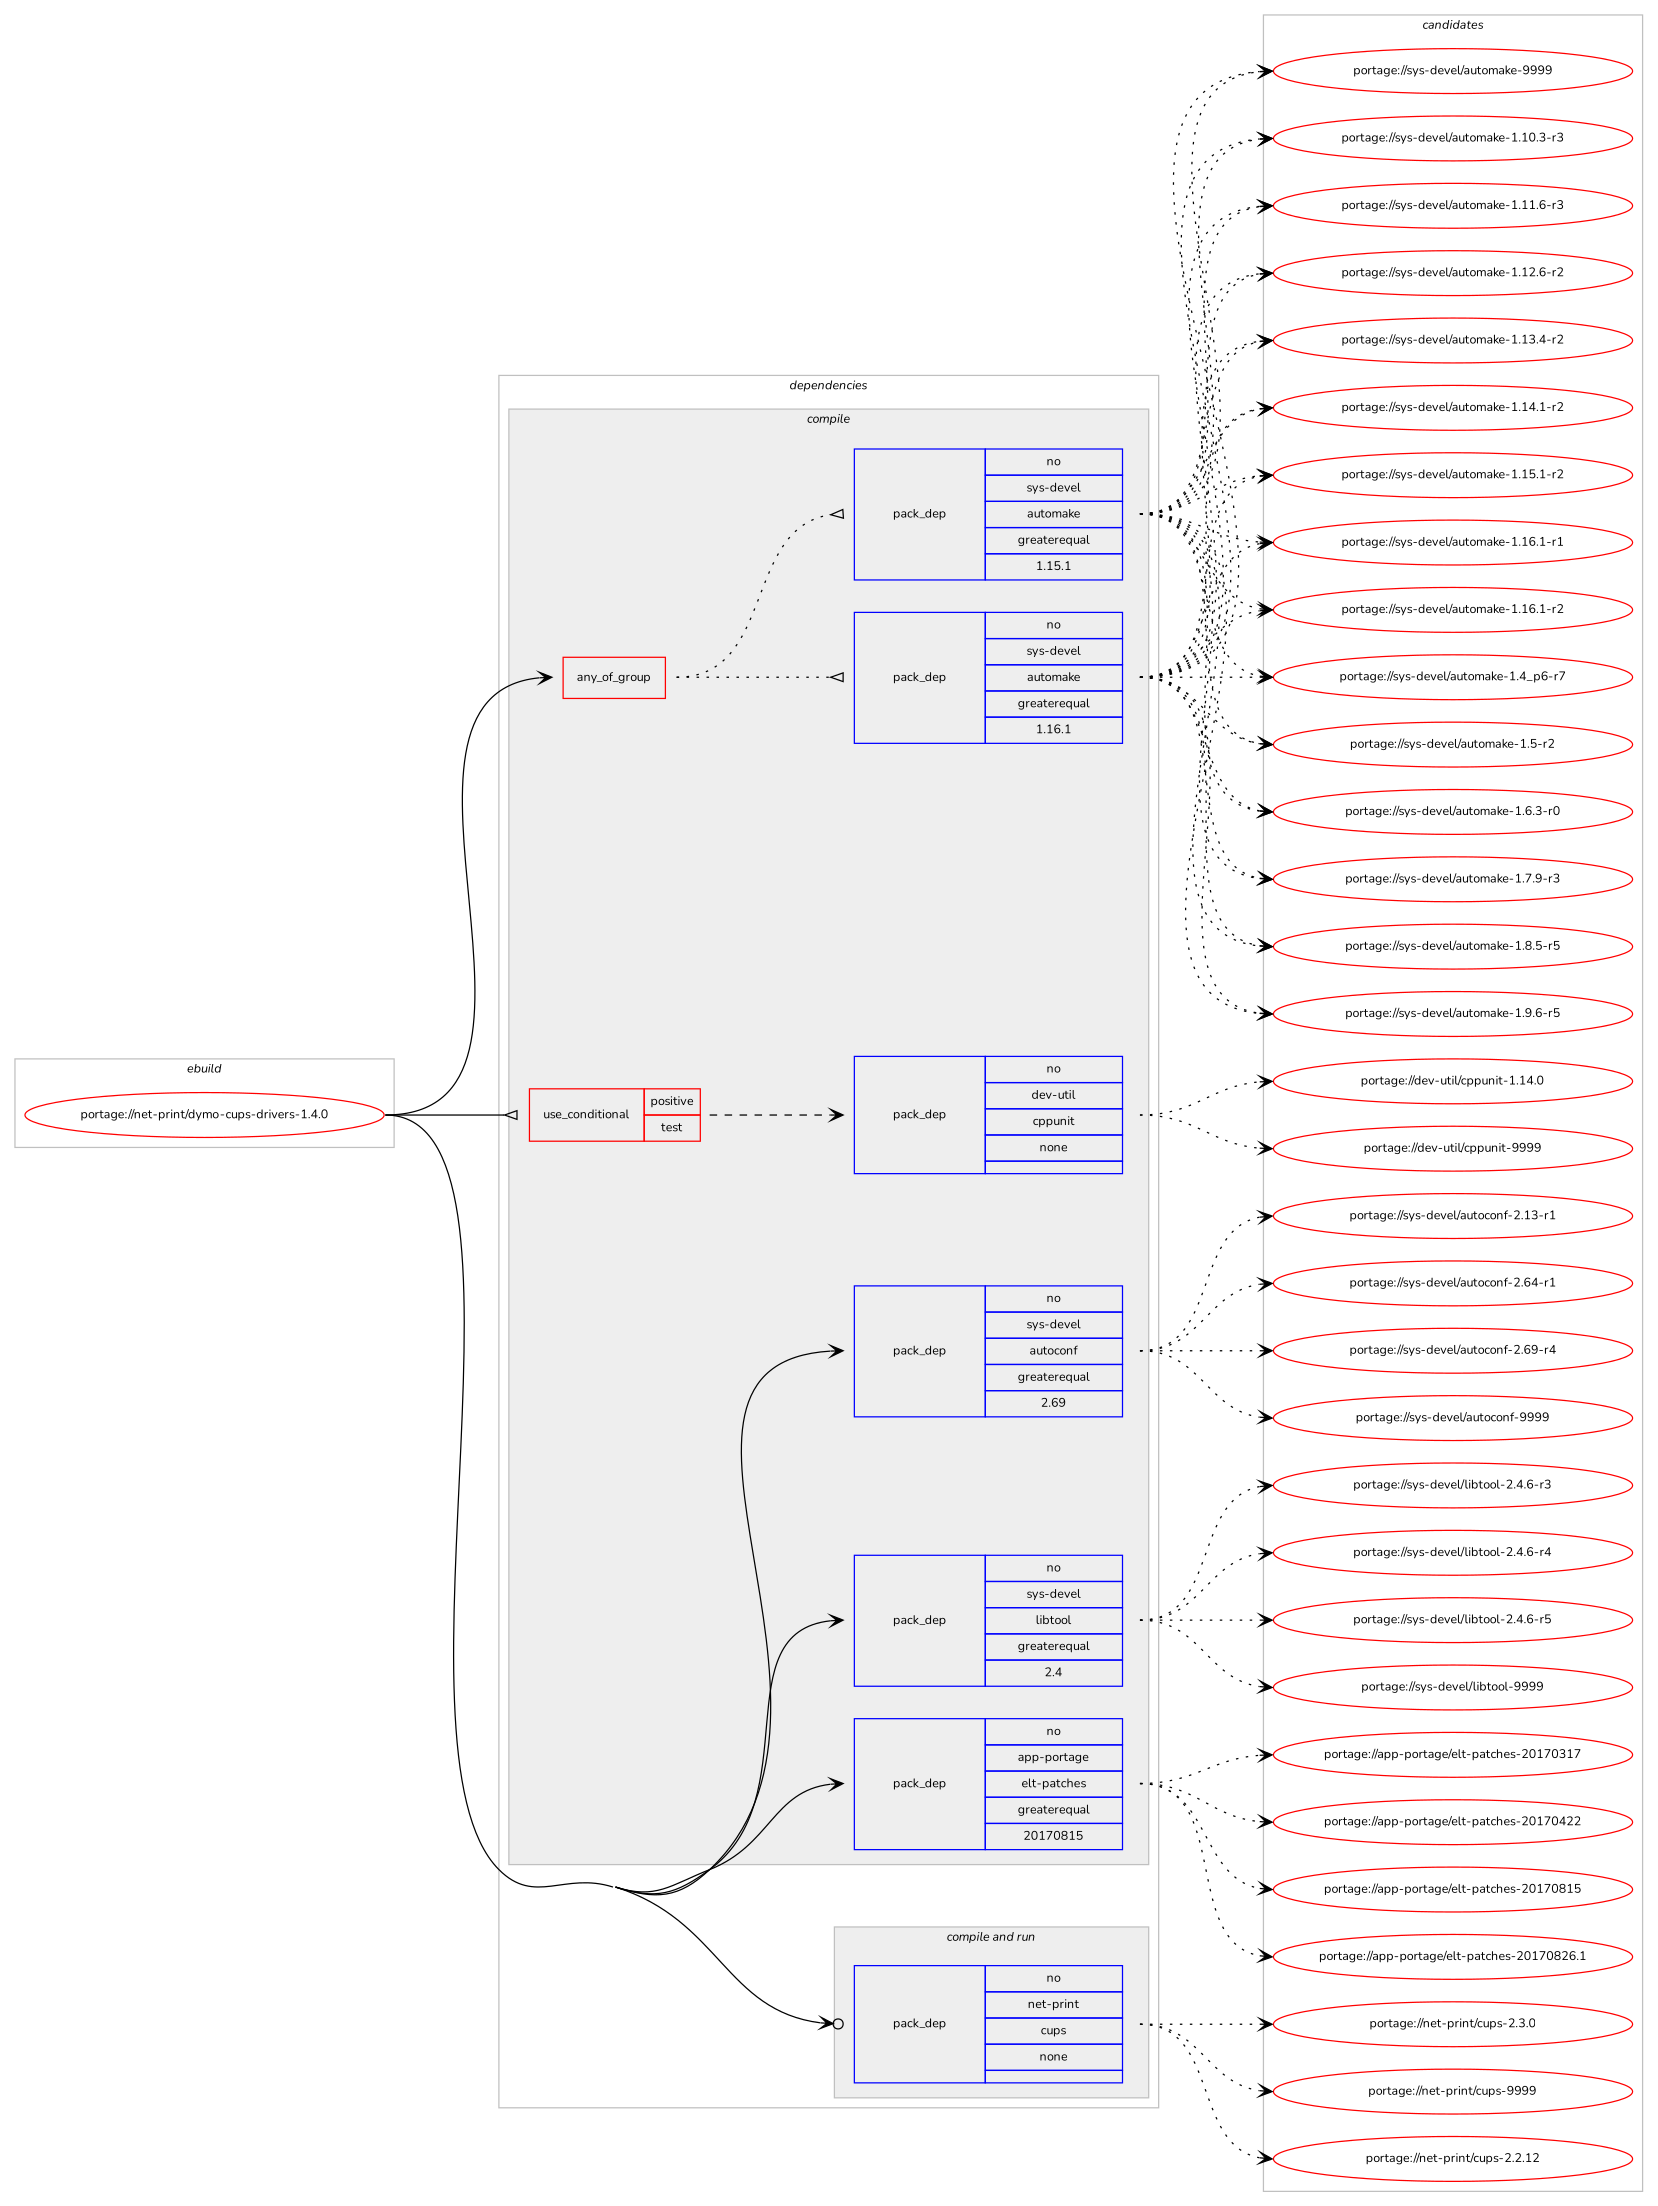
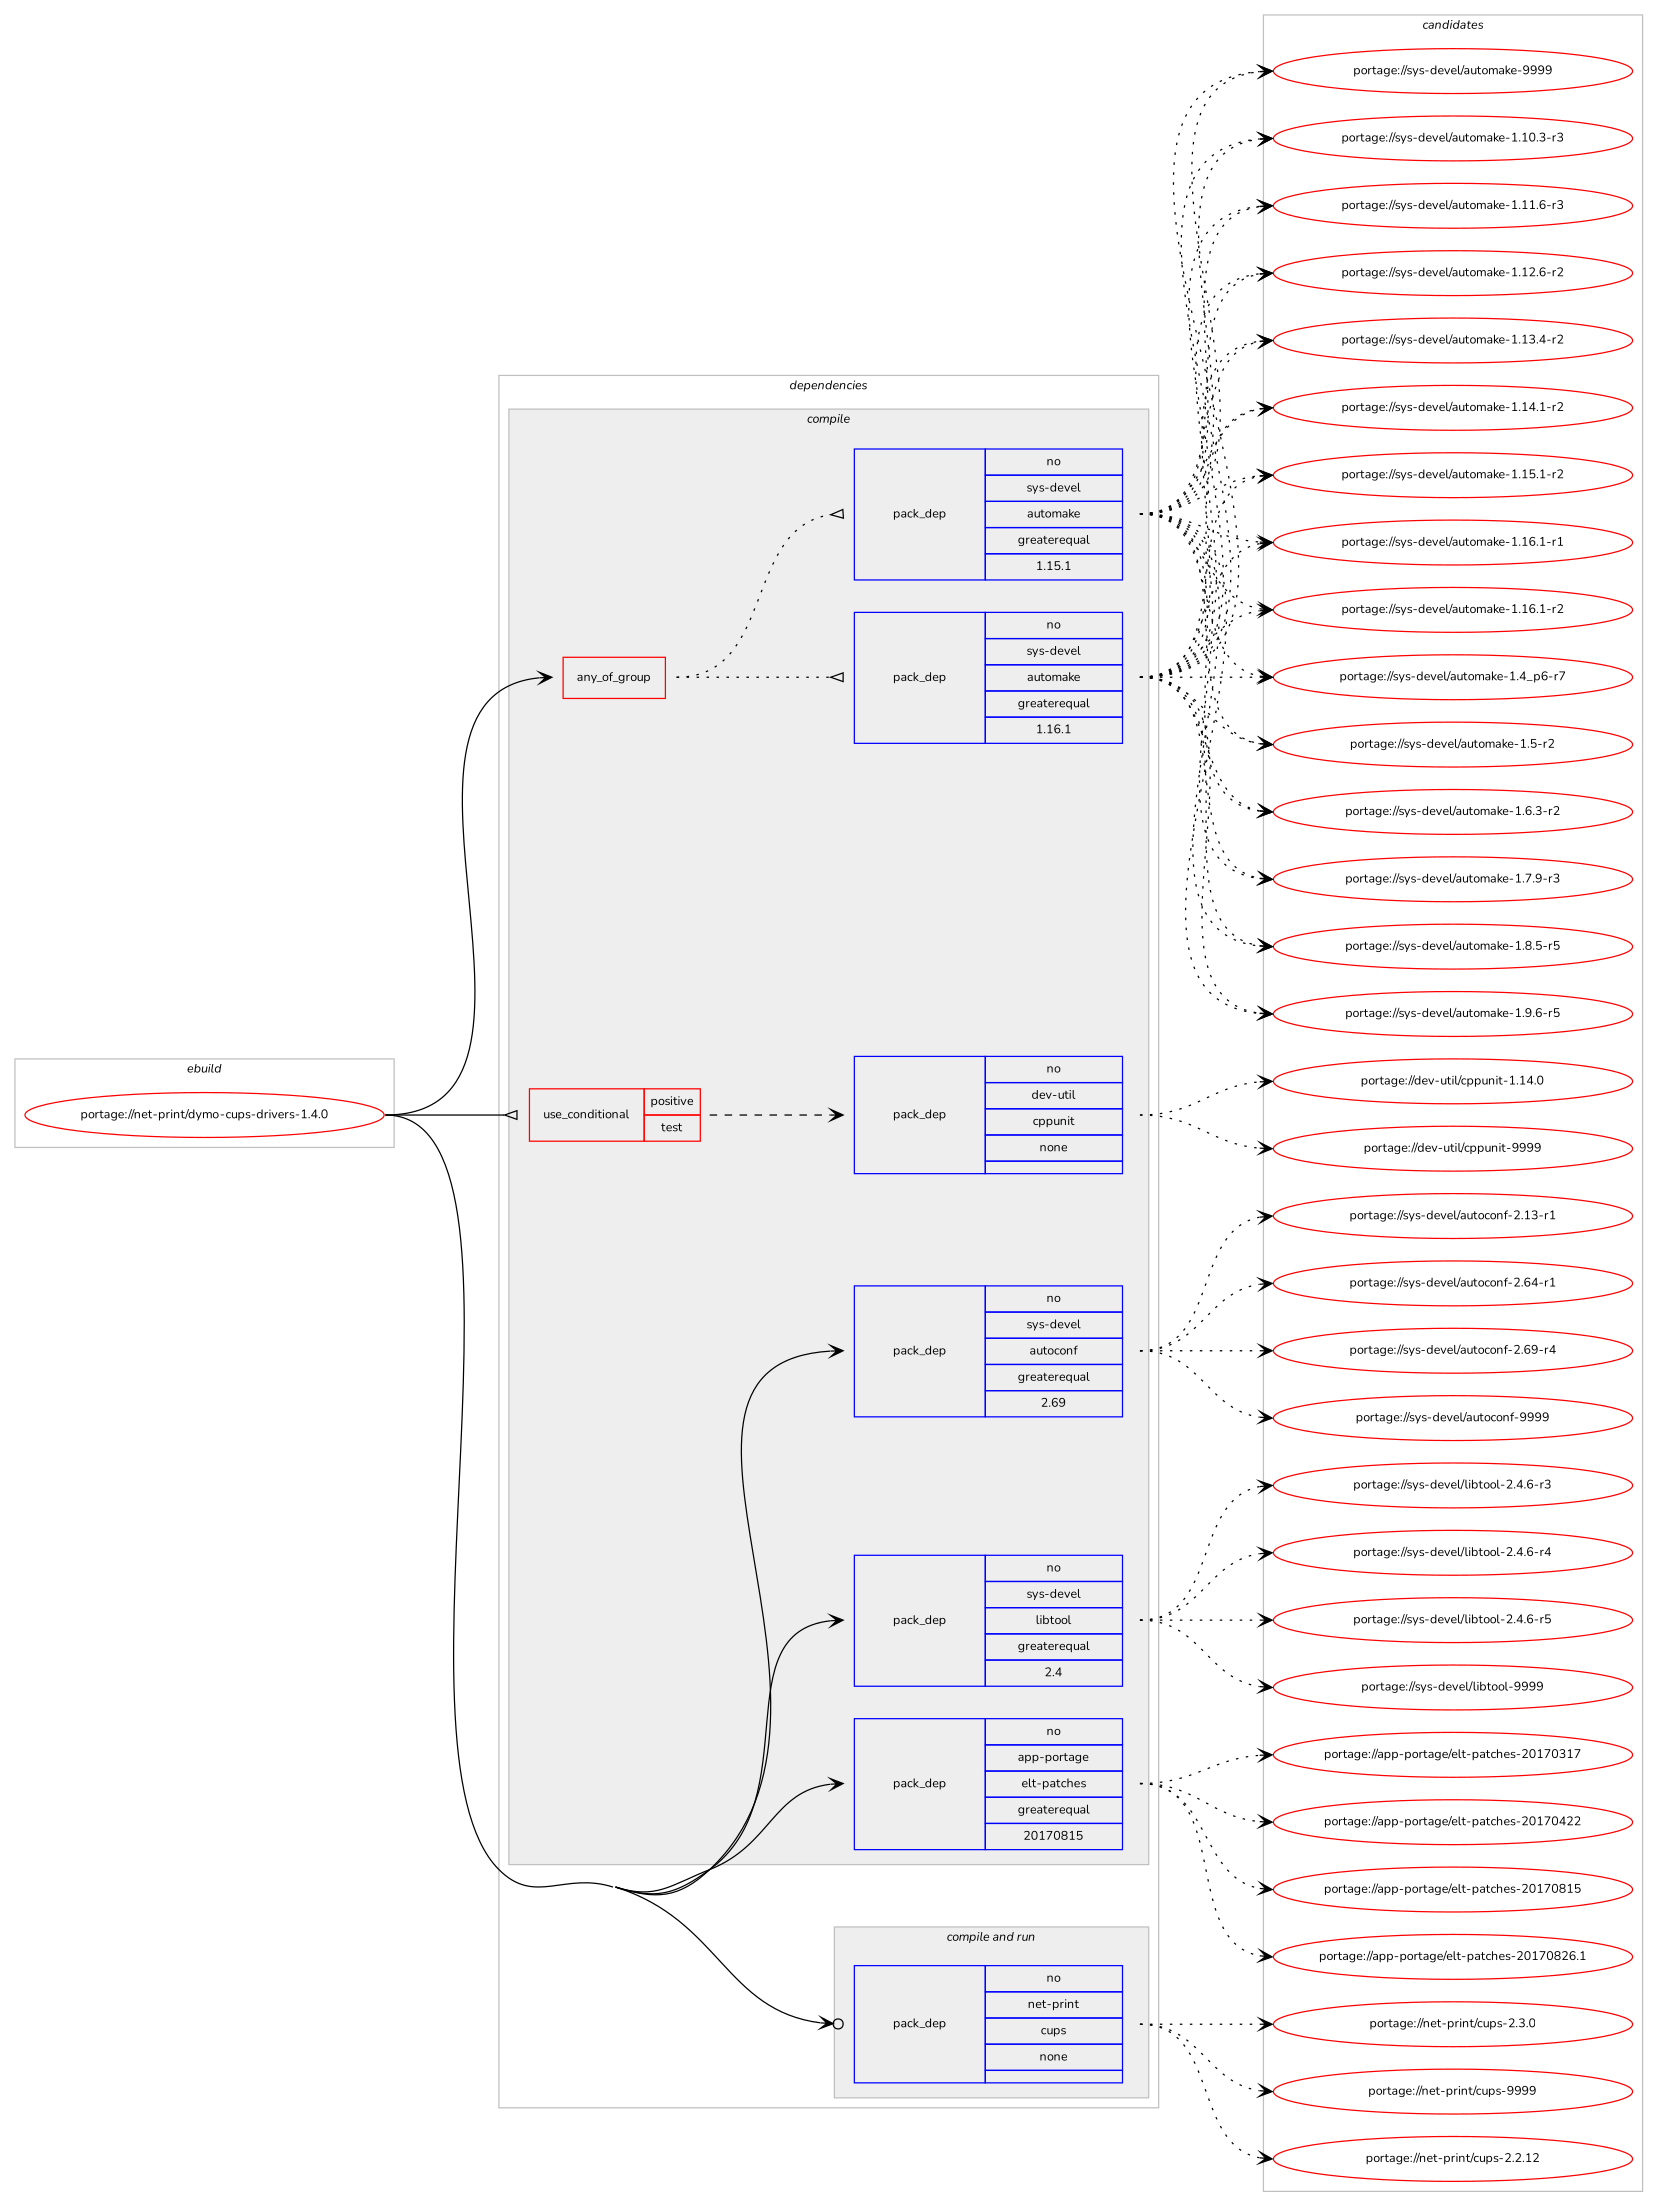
(1453, 812) -> (1453, 812)
